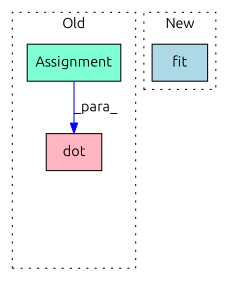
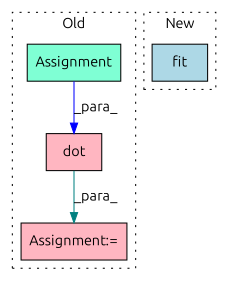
none -> (74, 242)
